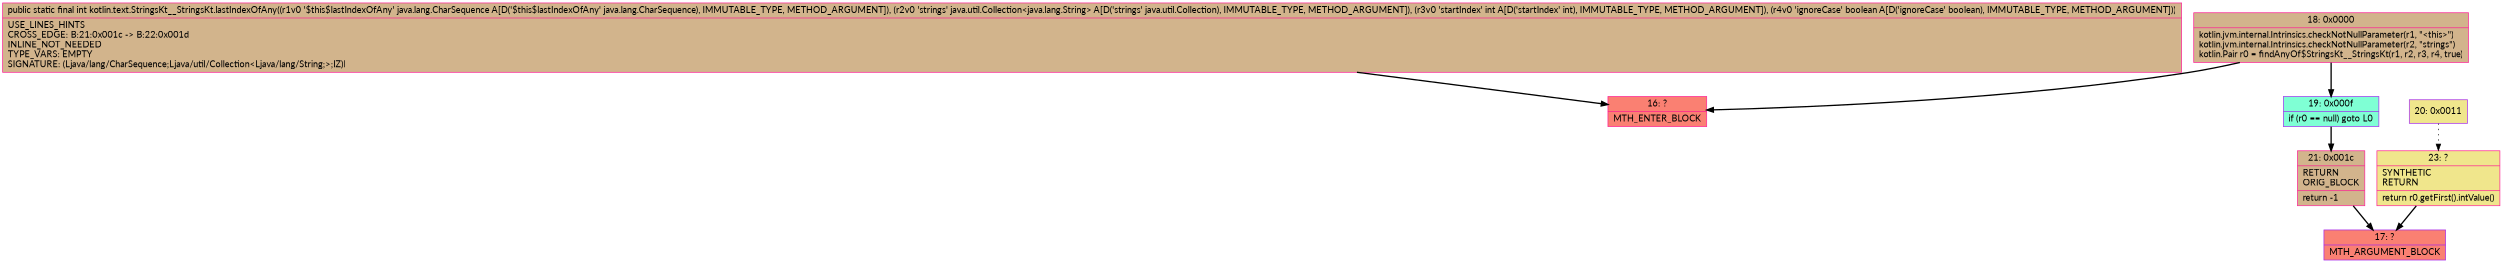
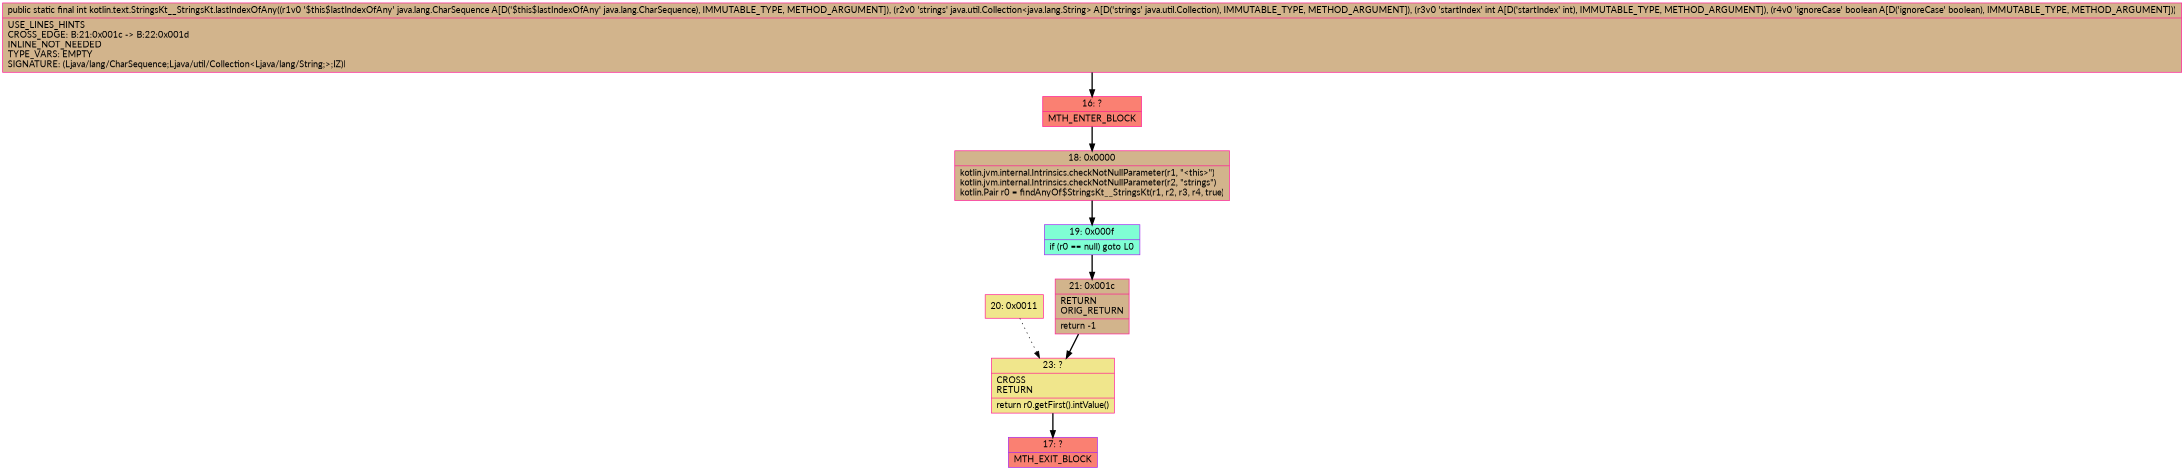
(1978, 96) -> (1092, 135)
(2438, 112) -> (1014, 306)
(2407, 173) -> (1011, 380)
(2331, 183) -> (1092, 311)
(2361, 215) -> (1074, 343)
(2385, 252) -> (1053, 460)
